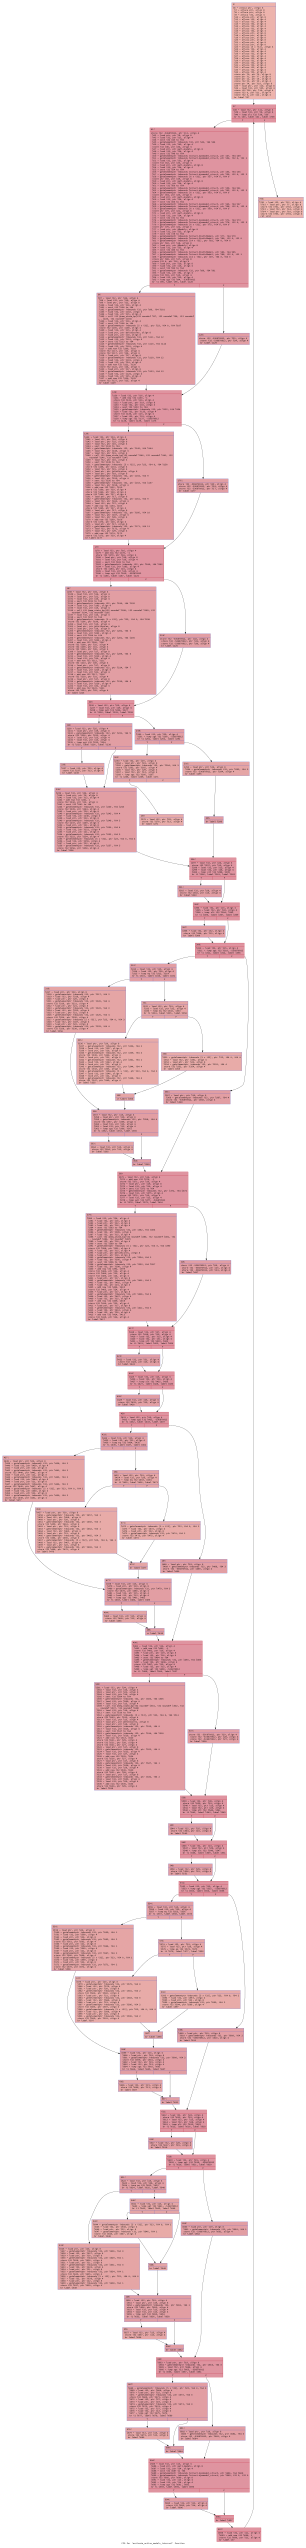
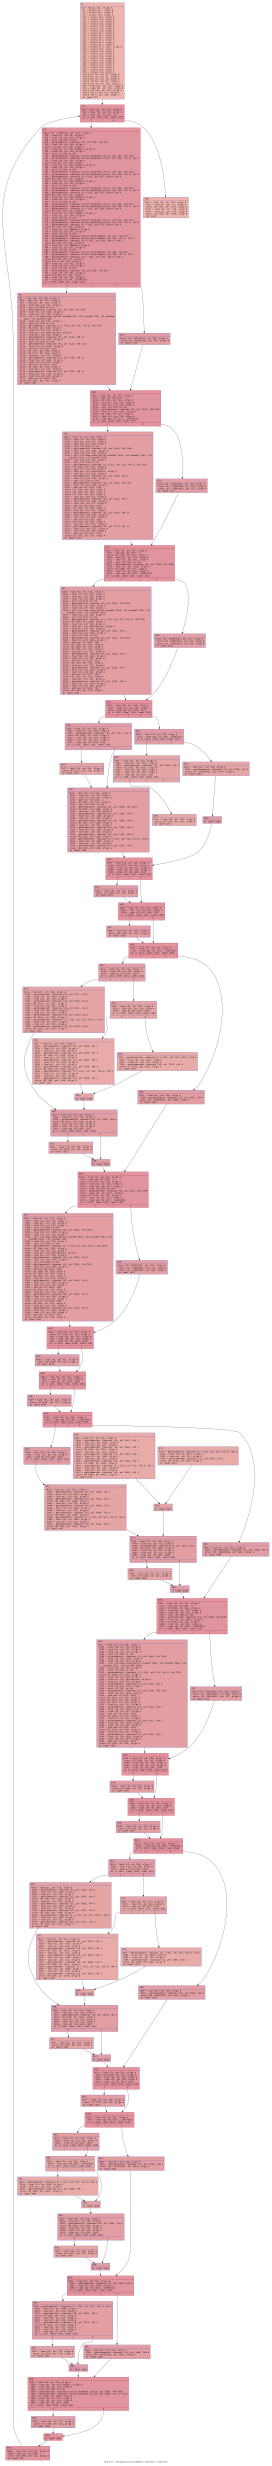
(136, 1479) -> none
(99, 2267) -> none
